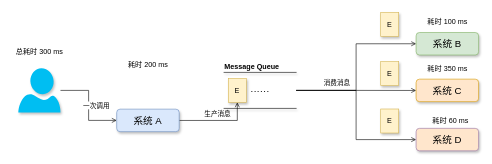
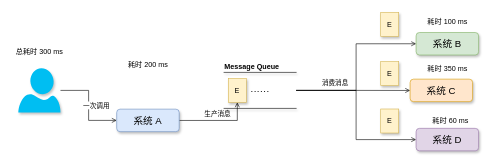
(447, 90) -> (441, 90)
(447, 140) -> (447, 140)
